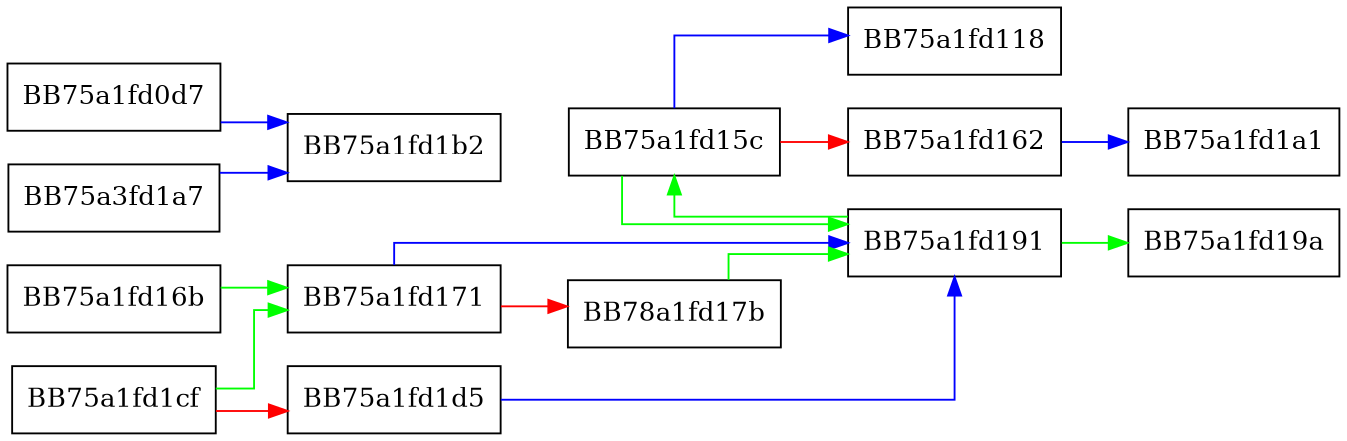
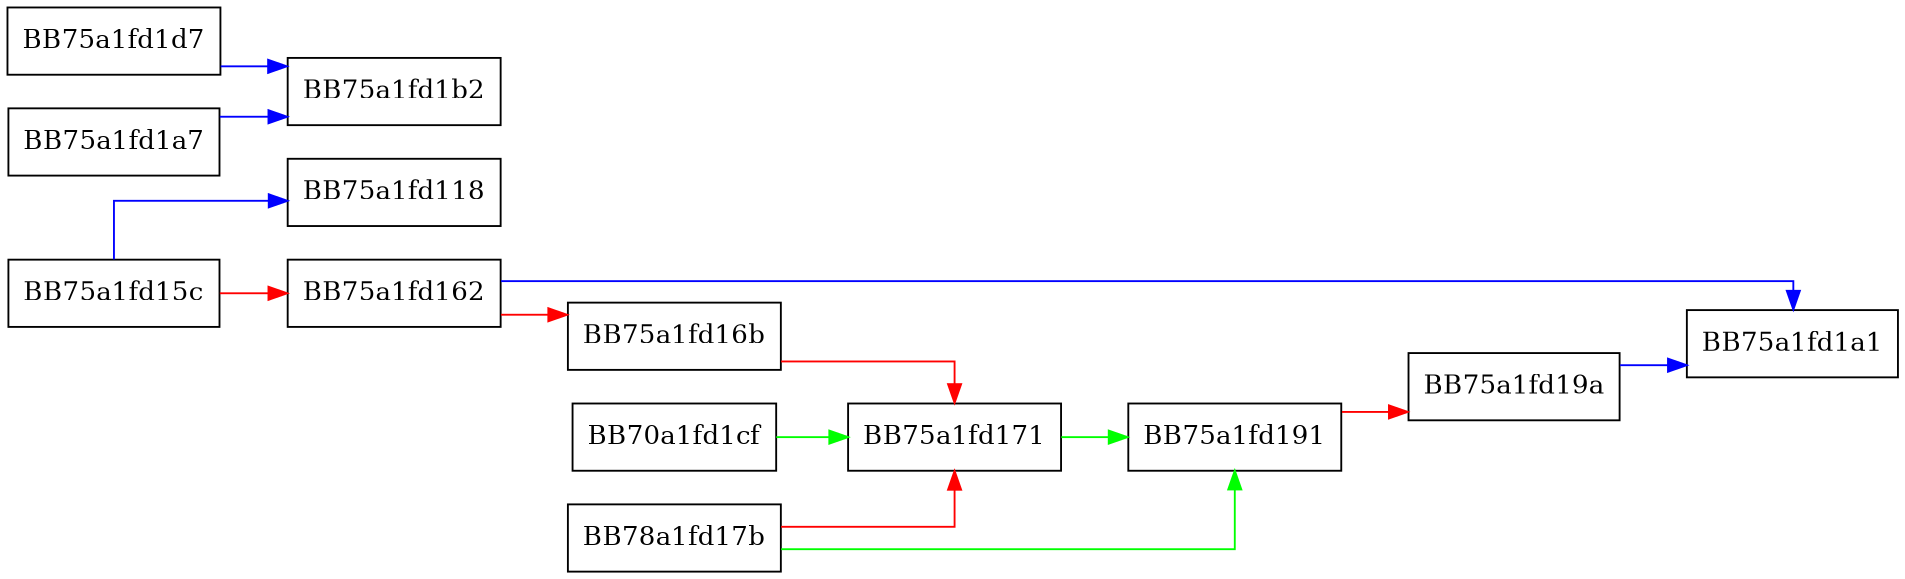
(114, 97) -> (114, 41)
(114, 198) -> (114, 142)
(750, 217) -> none
(663, 224) -> none
(601, 243) -> (1085, 437)
(1085, 243) -> (1365, 412)
(244, 288) -> (879, 361)
(525, 306) -> (886, 527)
none -> (525, 315)
none -> (1644, 365)
(114, 400) -> (674, 437)
(394, 400) -> none
